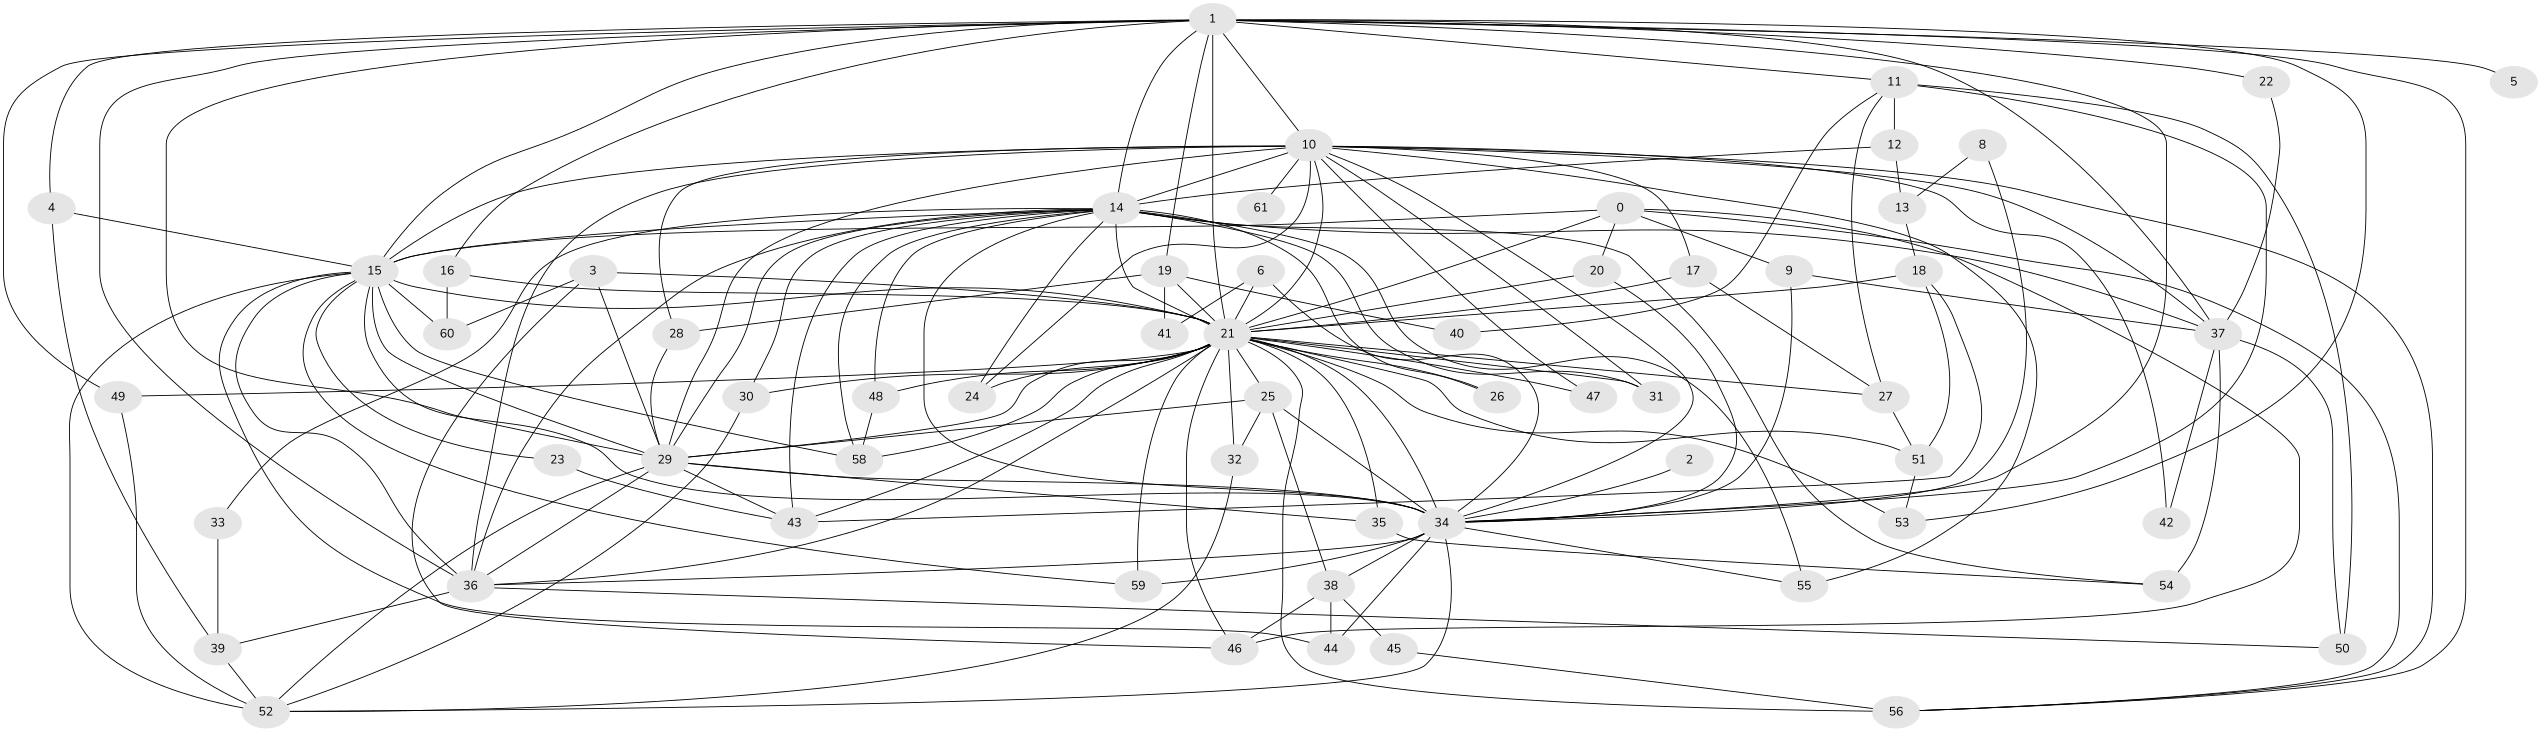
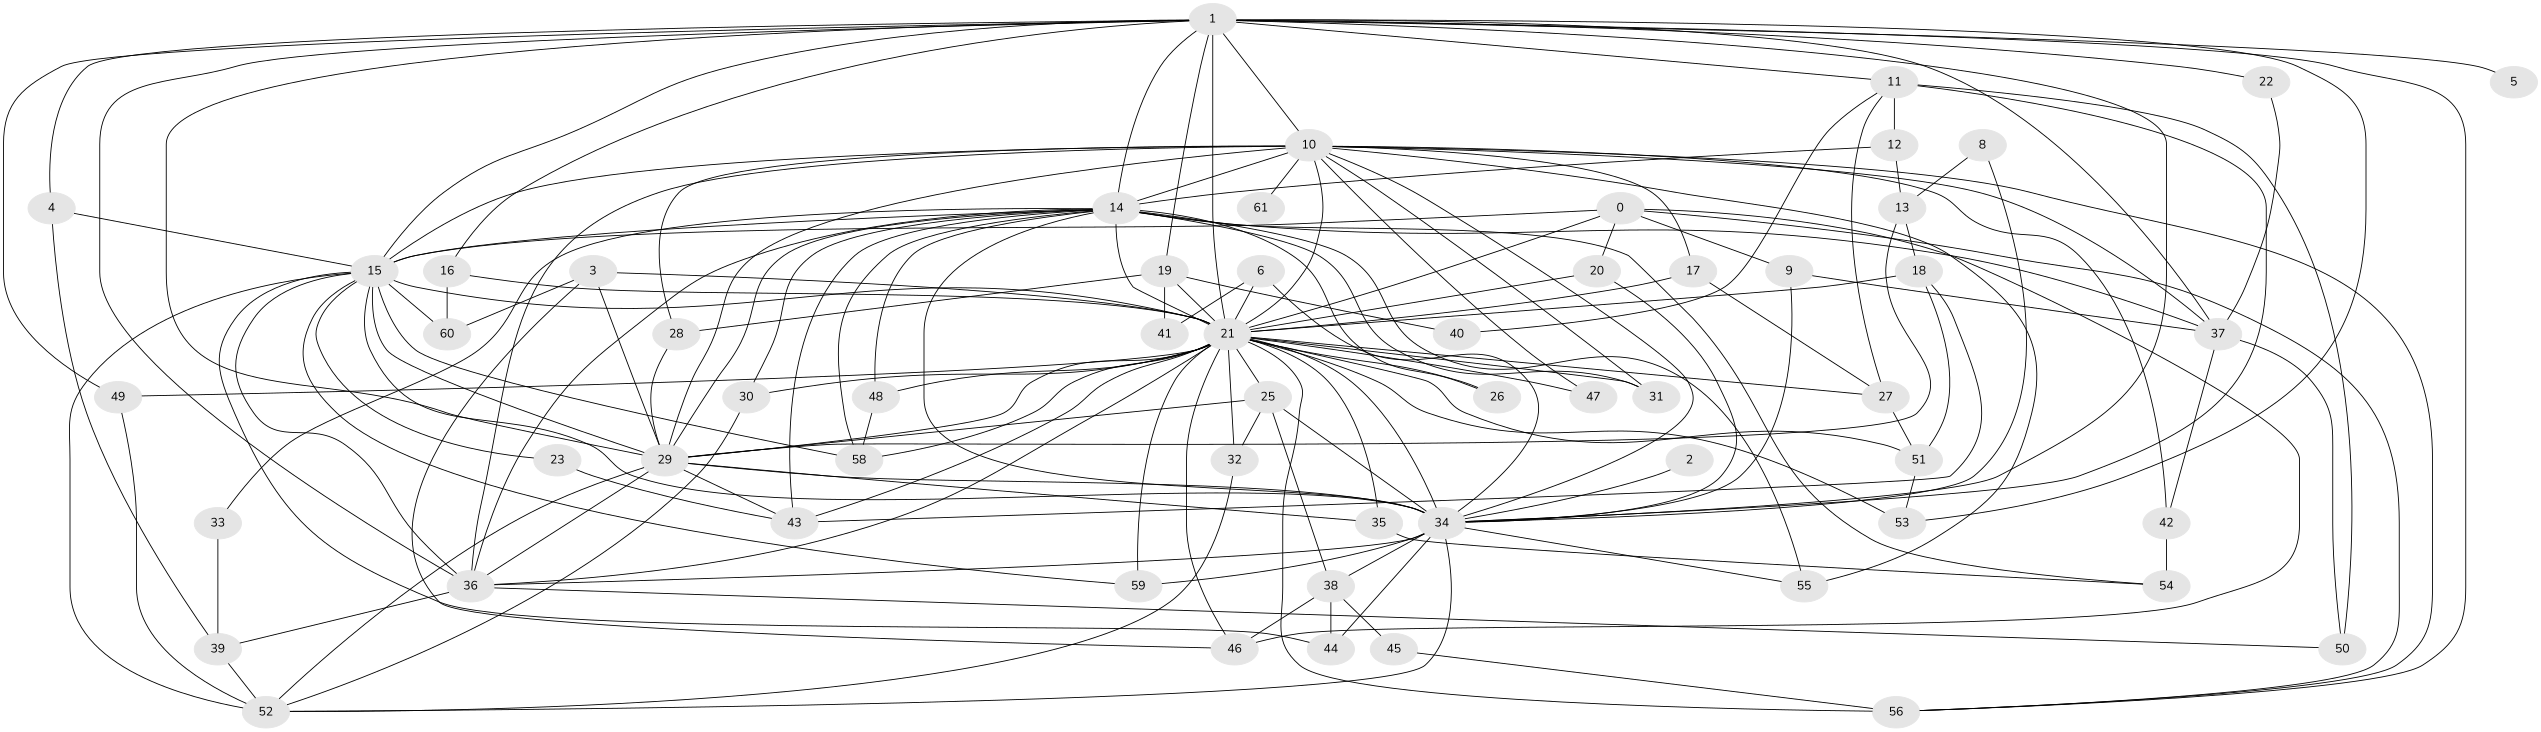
(972, 397) -> none
none -> (1441, 443)
(2215, 465) -> (2166, 555)
